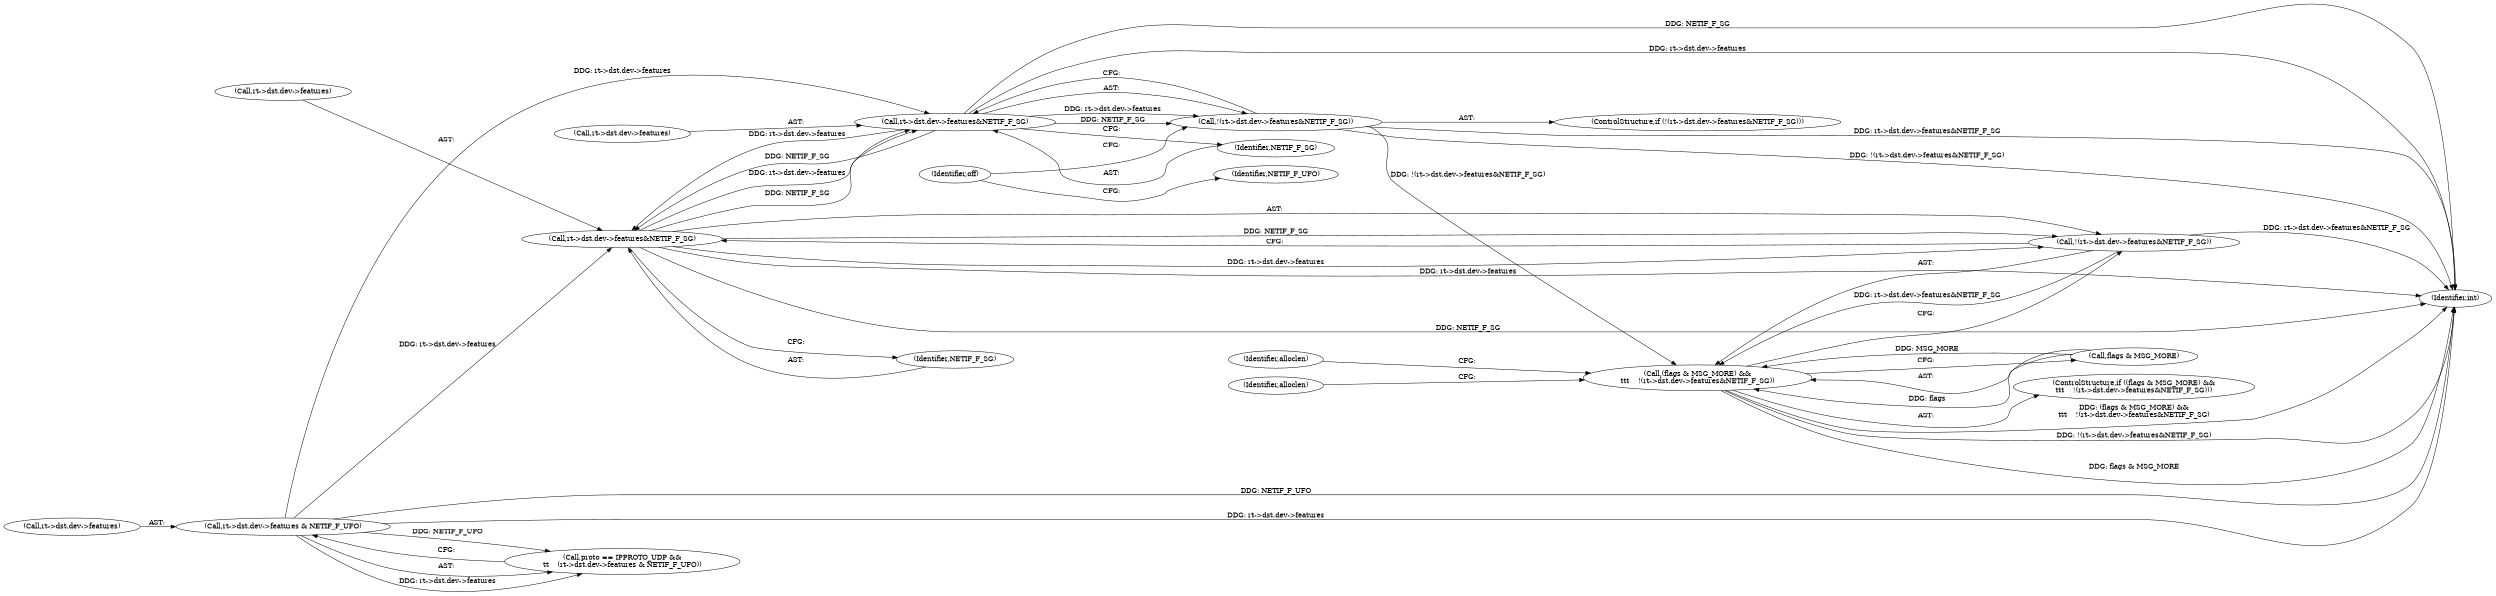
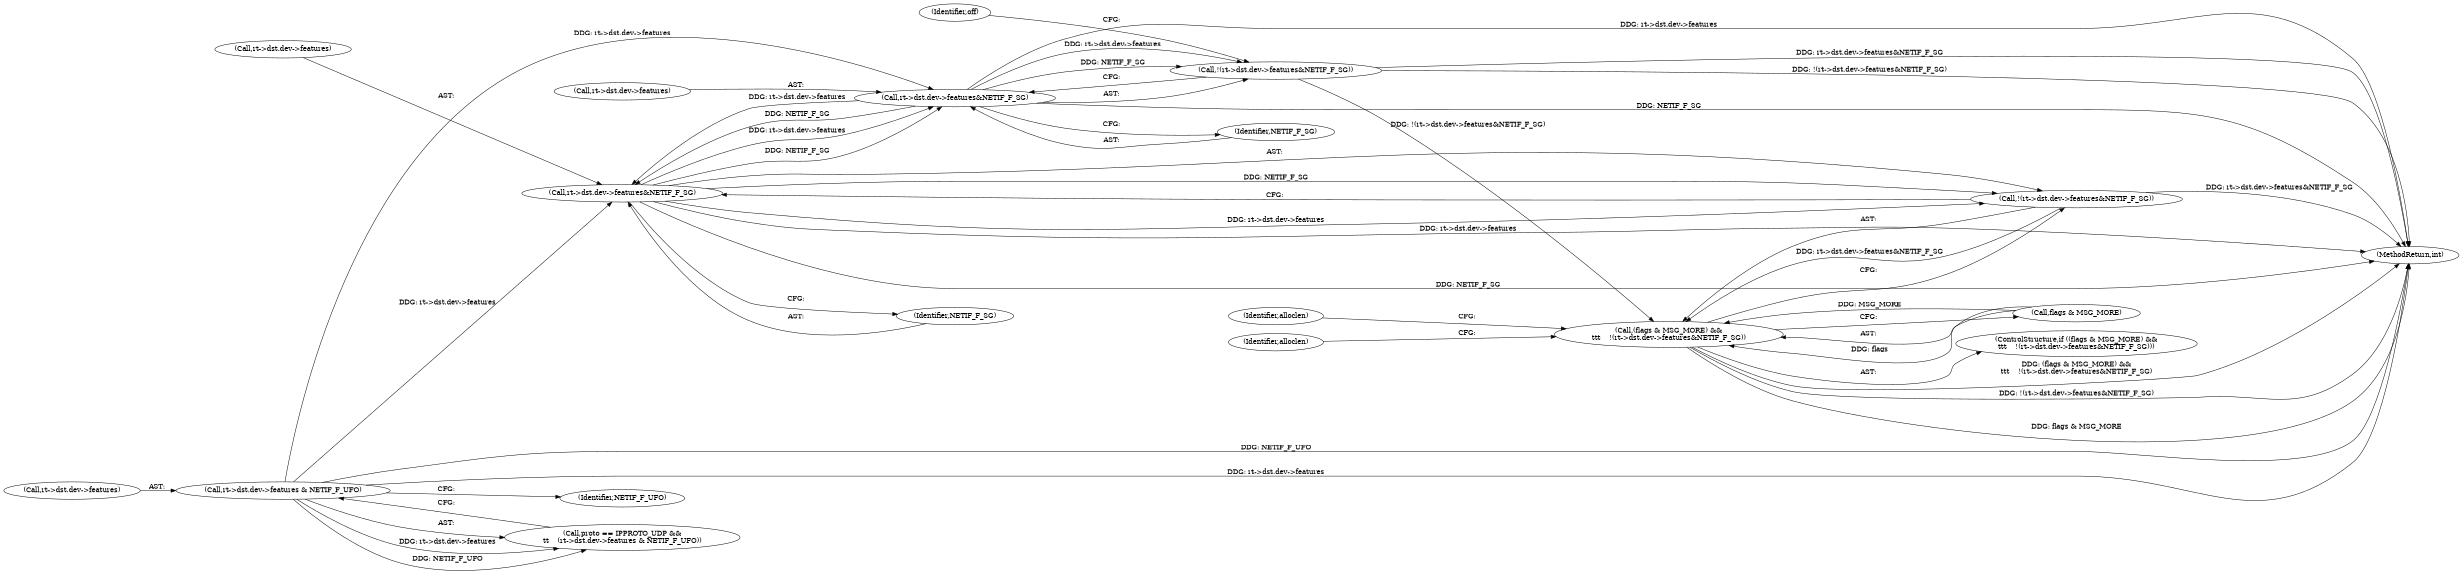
(1698, 122) -> none
(1099, 199) -> (471, 495)
(2455, 299) -> (2410, 255)
